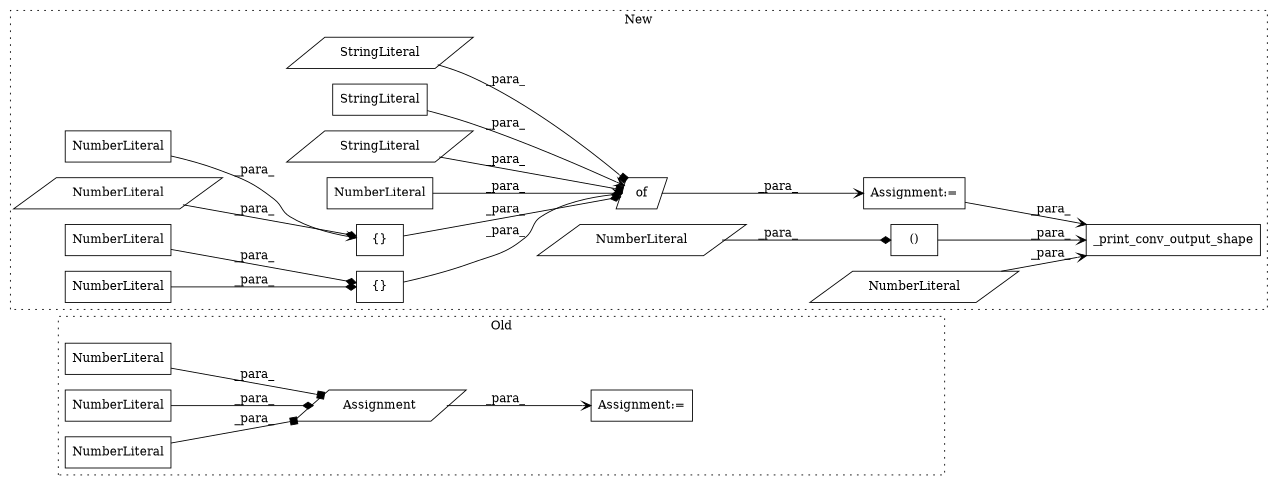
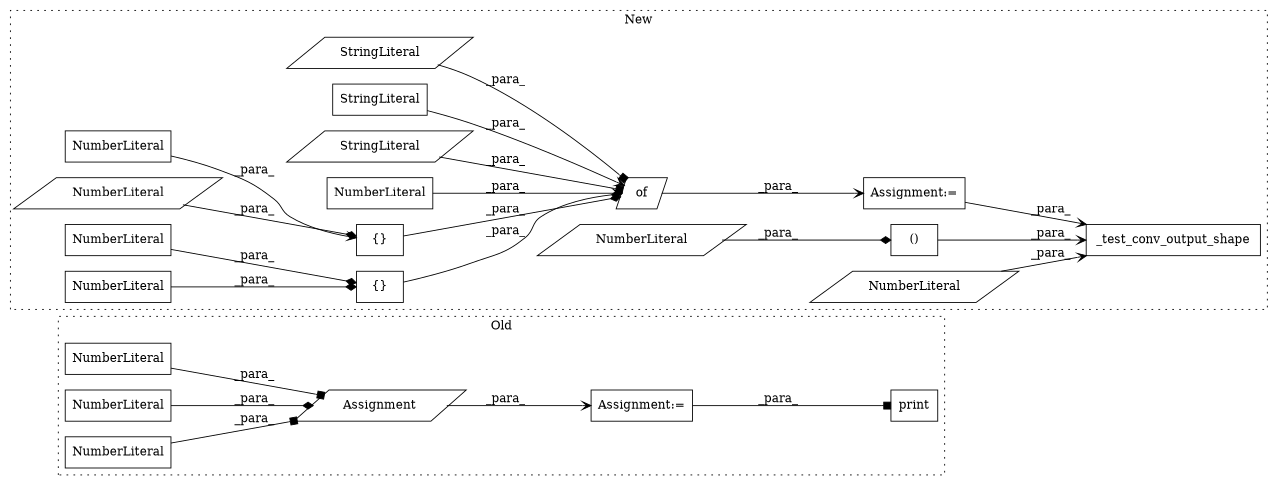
(1173, 240) -> (1173, 240)
none -> (914, 406)
